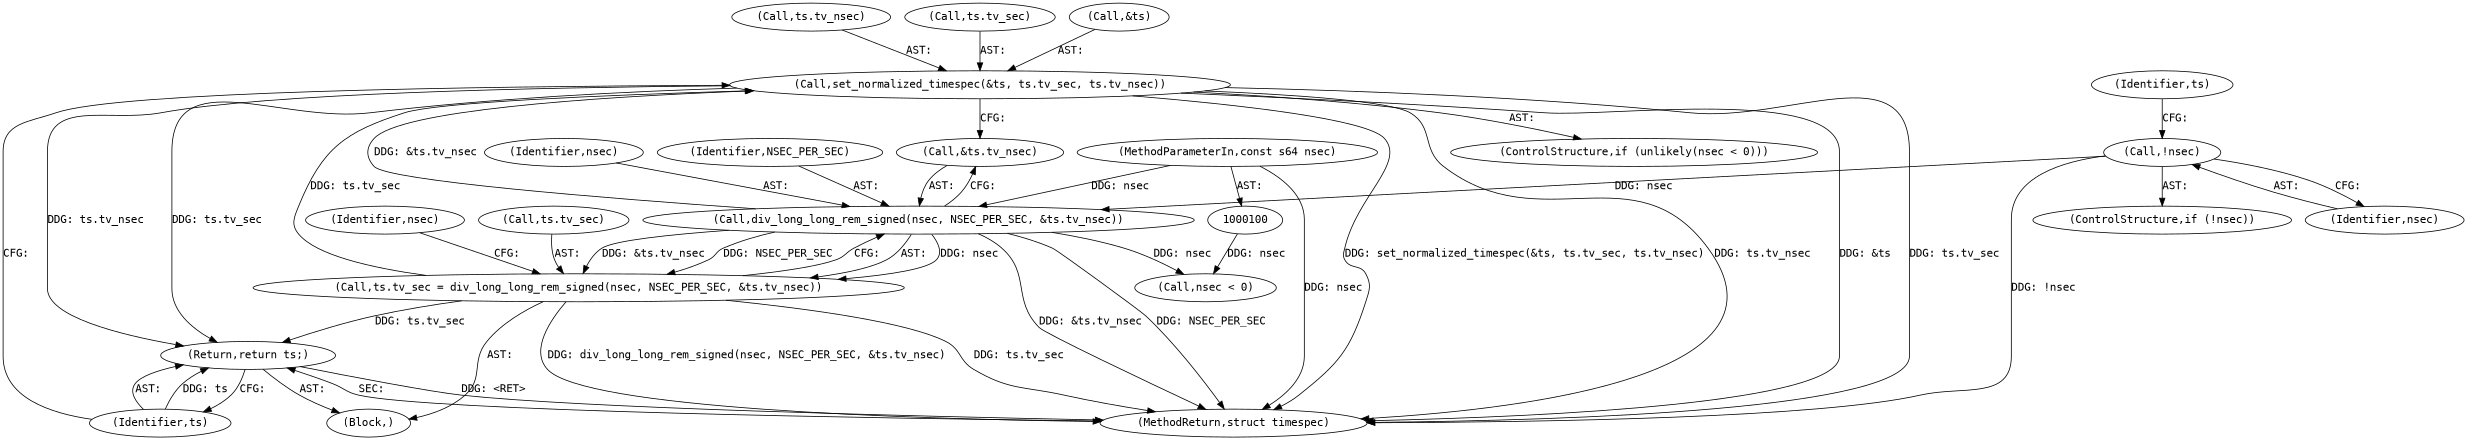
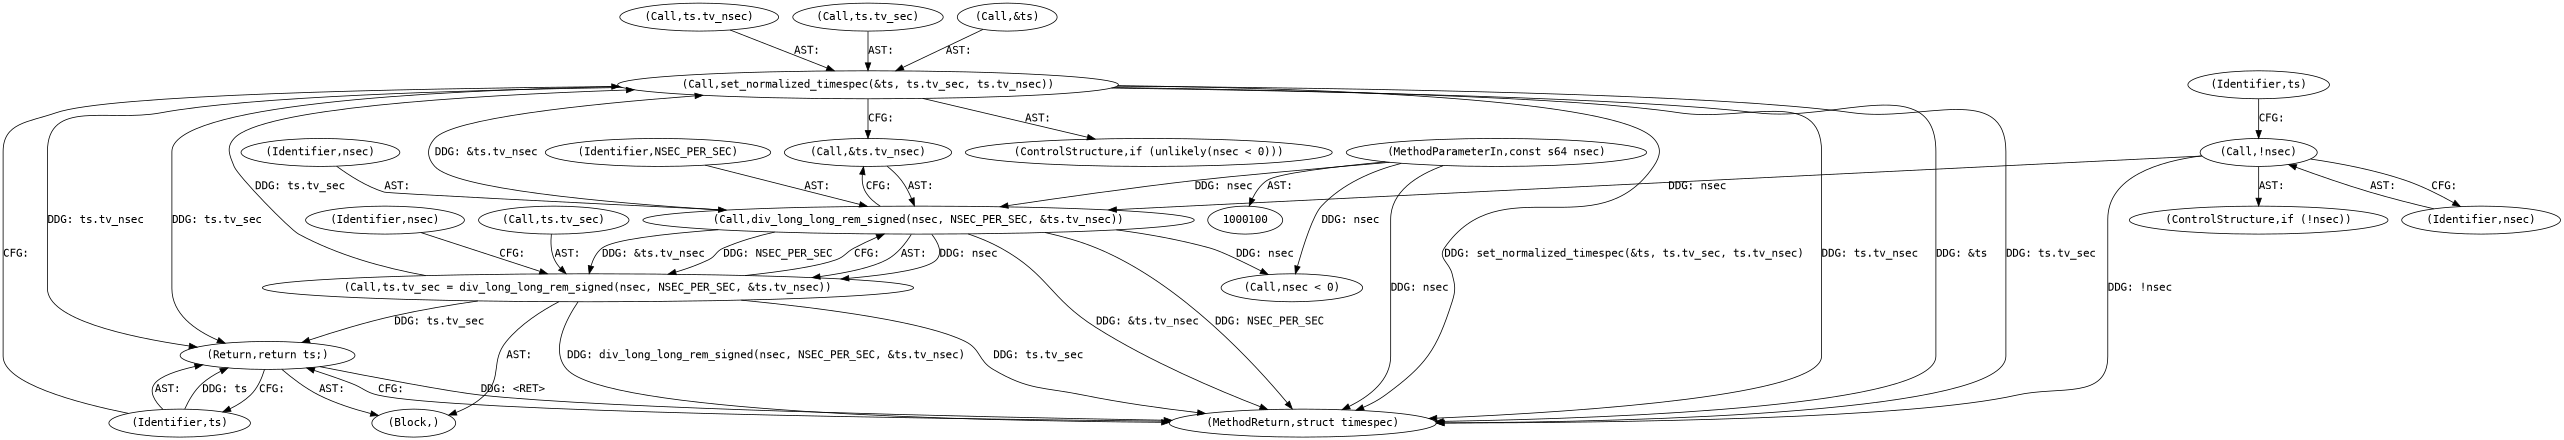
(1227, 251) -> (1337, 192)
(375, 389) -> (394, 389)
